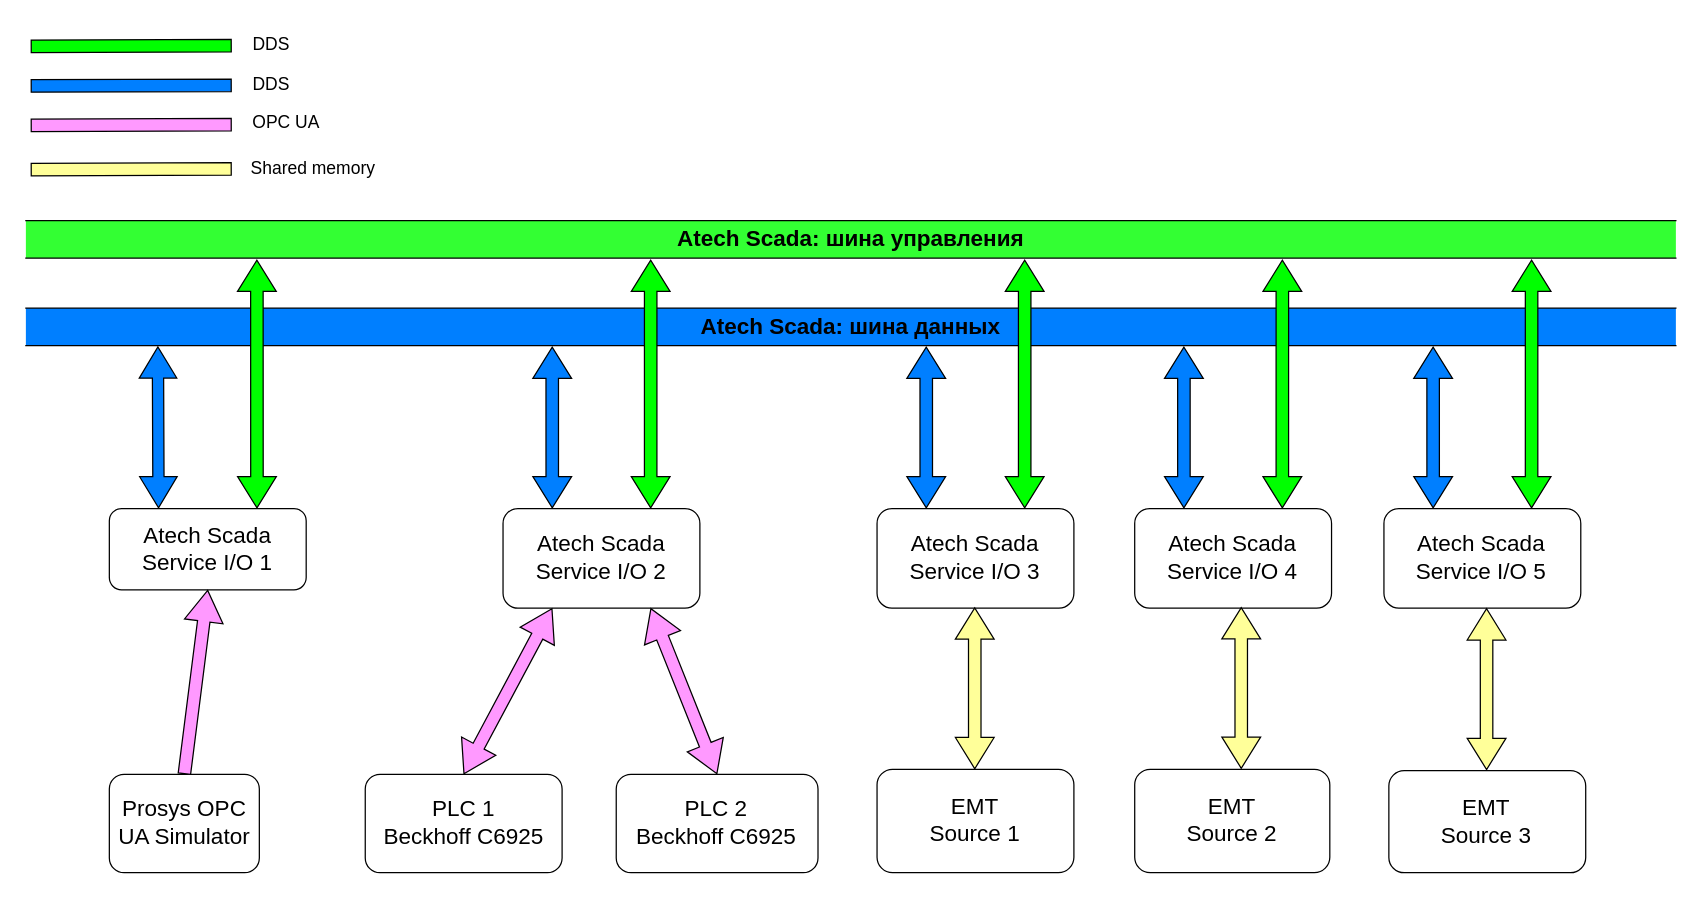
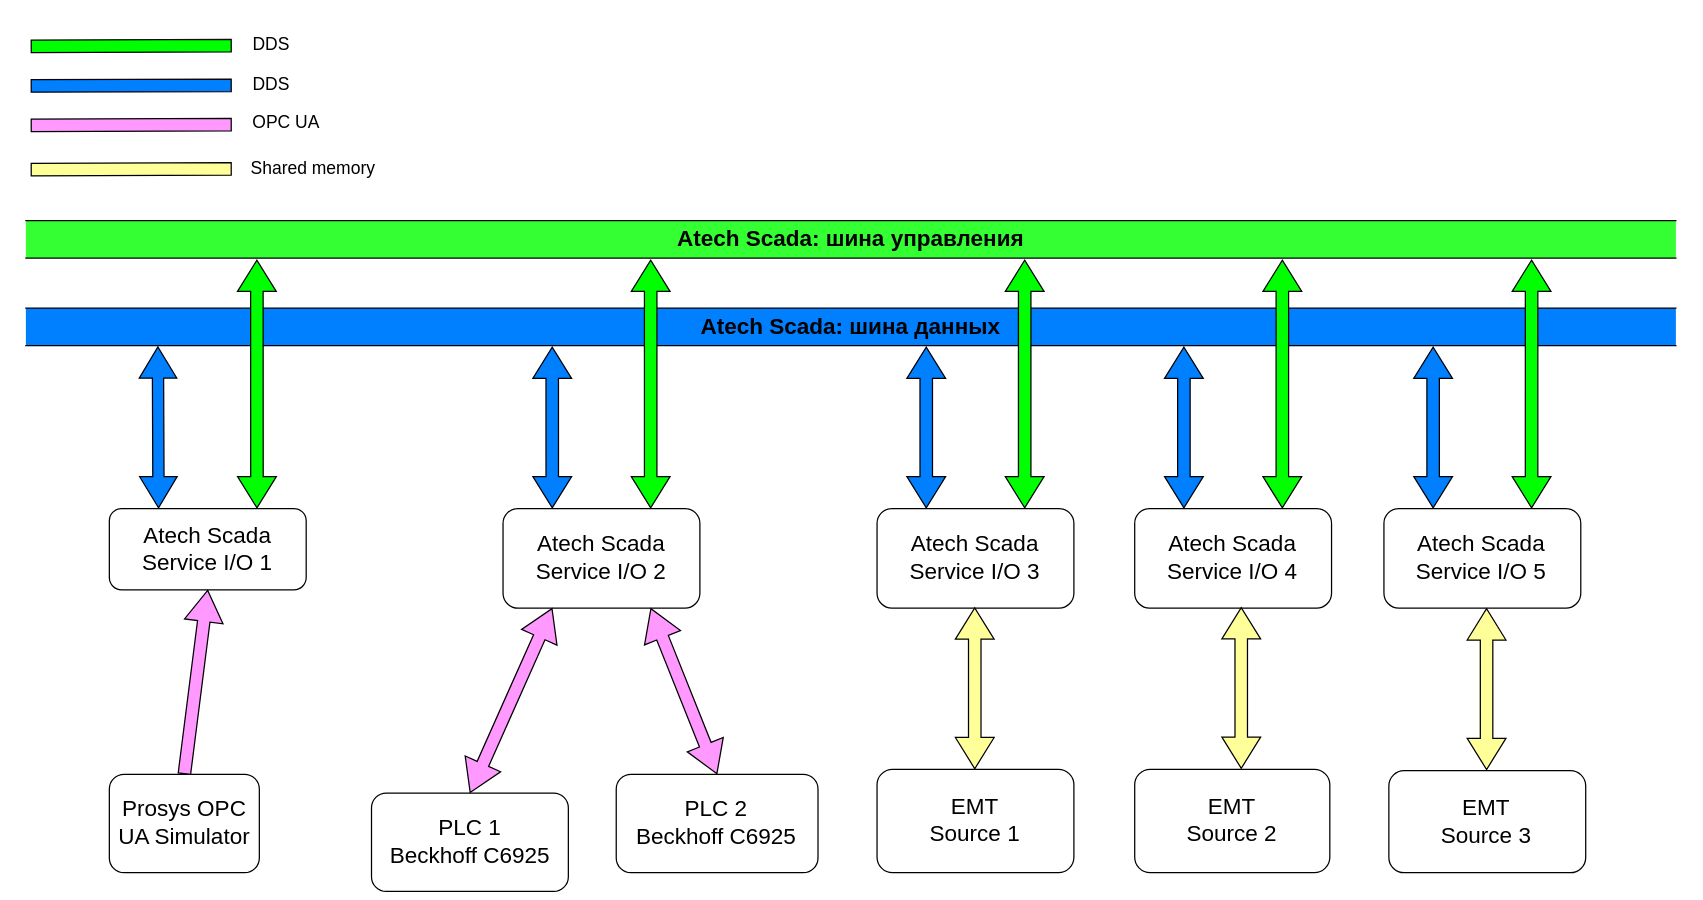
(463, 823) -> (470, 842)
